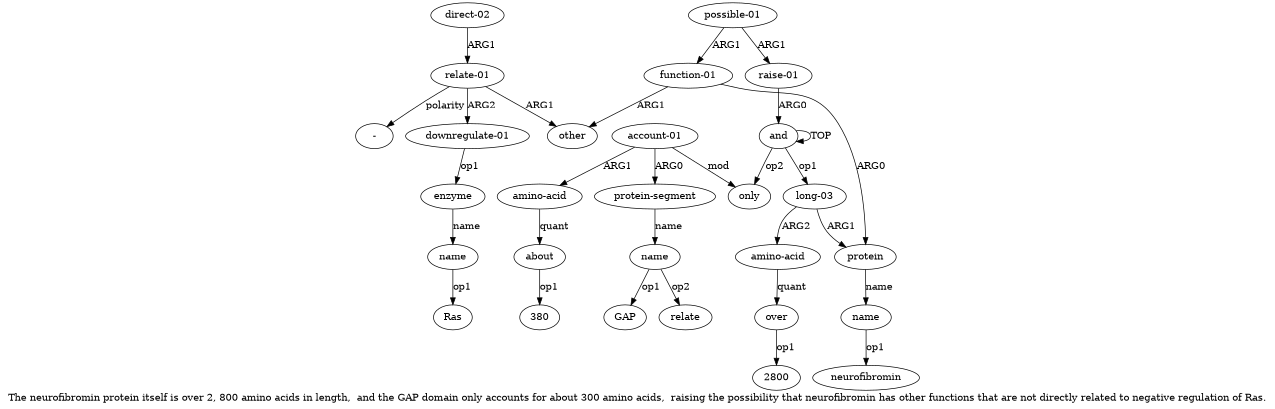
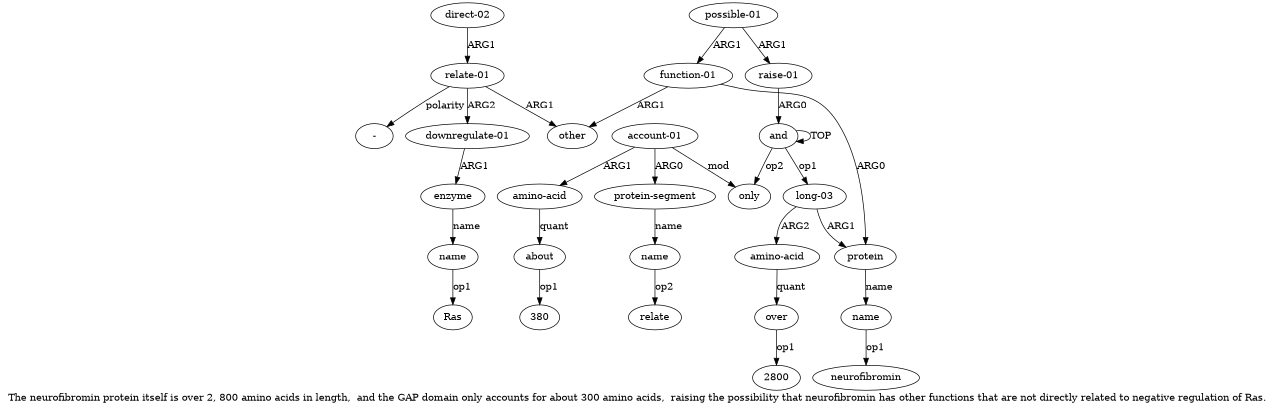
(470, 166) -> (475, 166)
(625, 317) -> none
